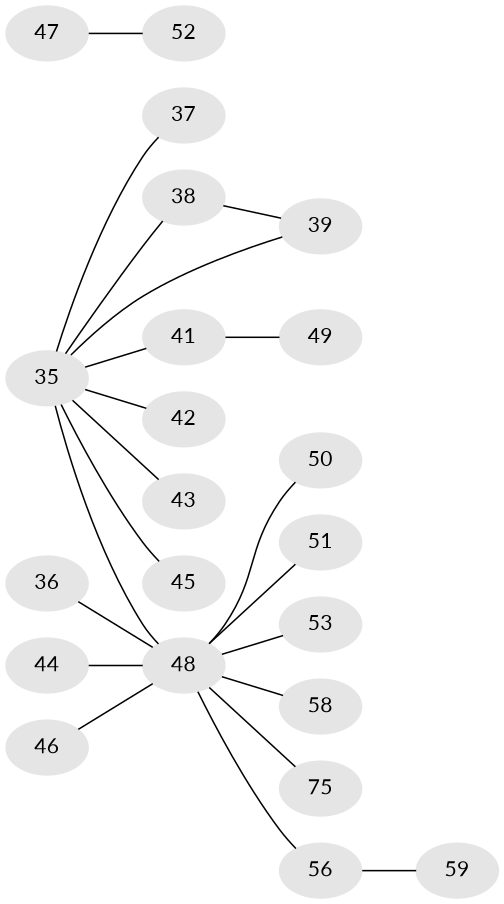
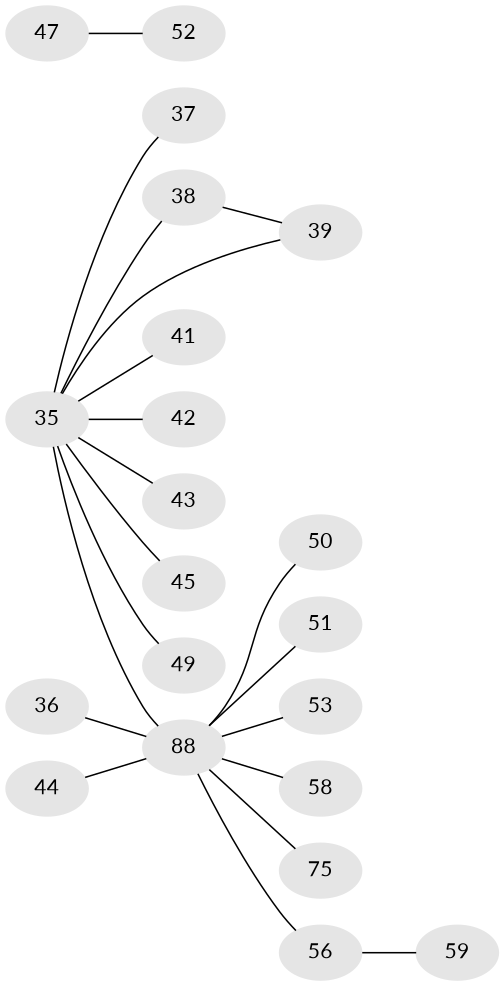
(252, 337) -> (100, 549)
(184, 666) -> (184, 748)
(47, 748) -> none
